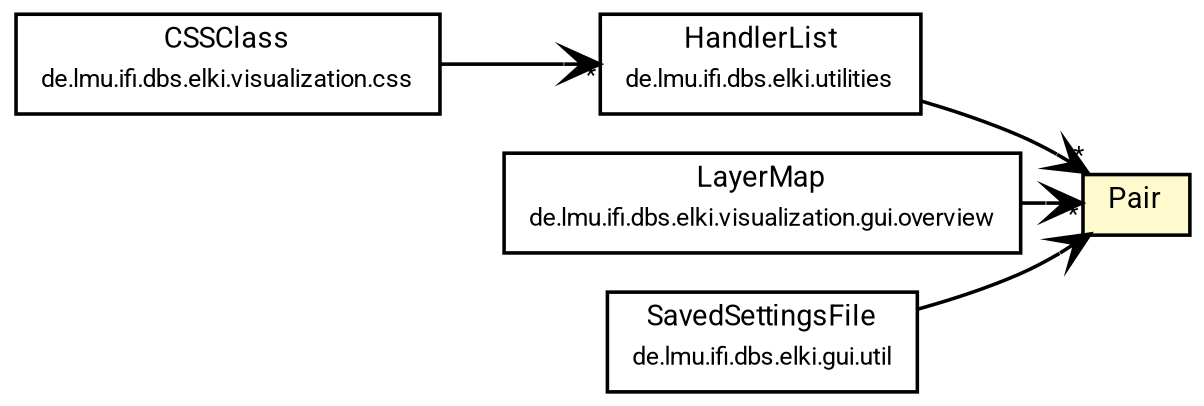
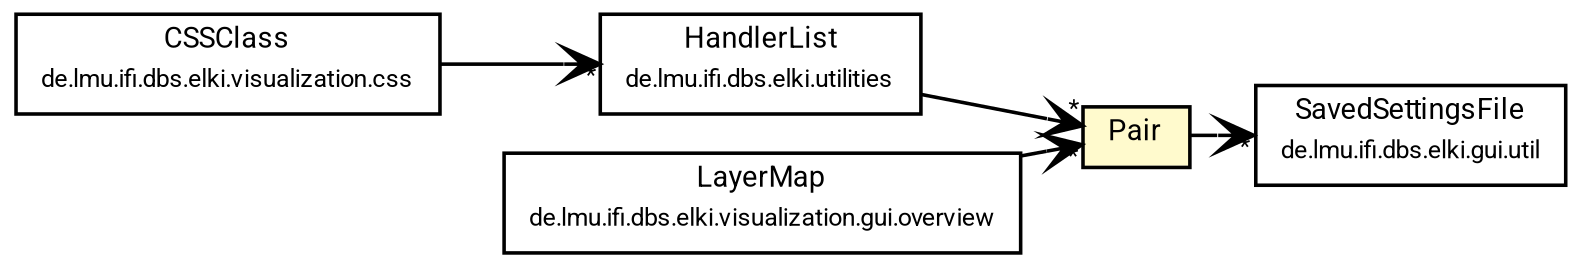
(990, 286) -> (1204, 135)
